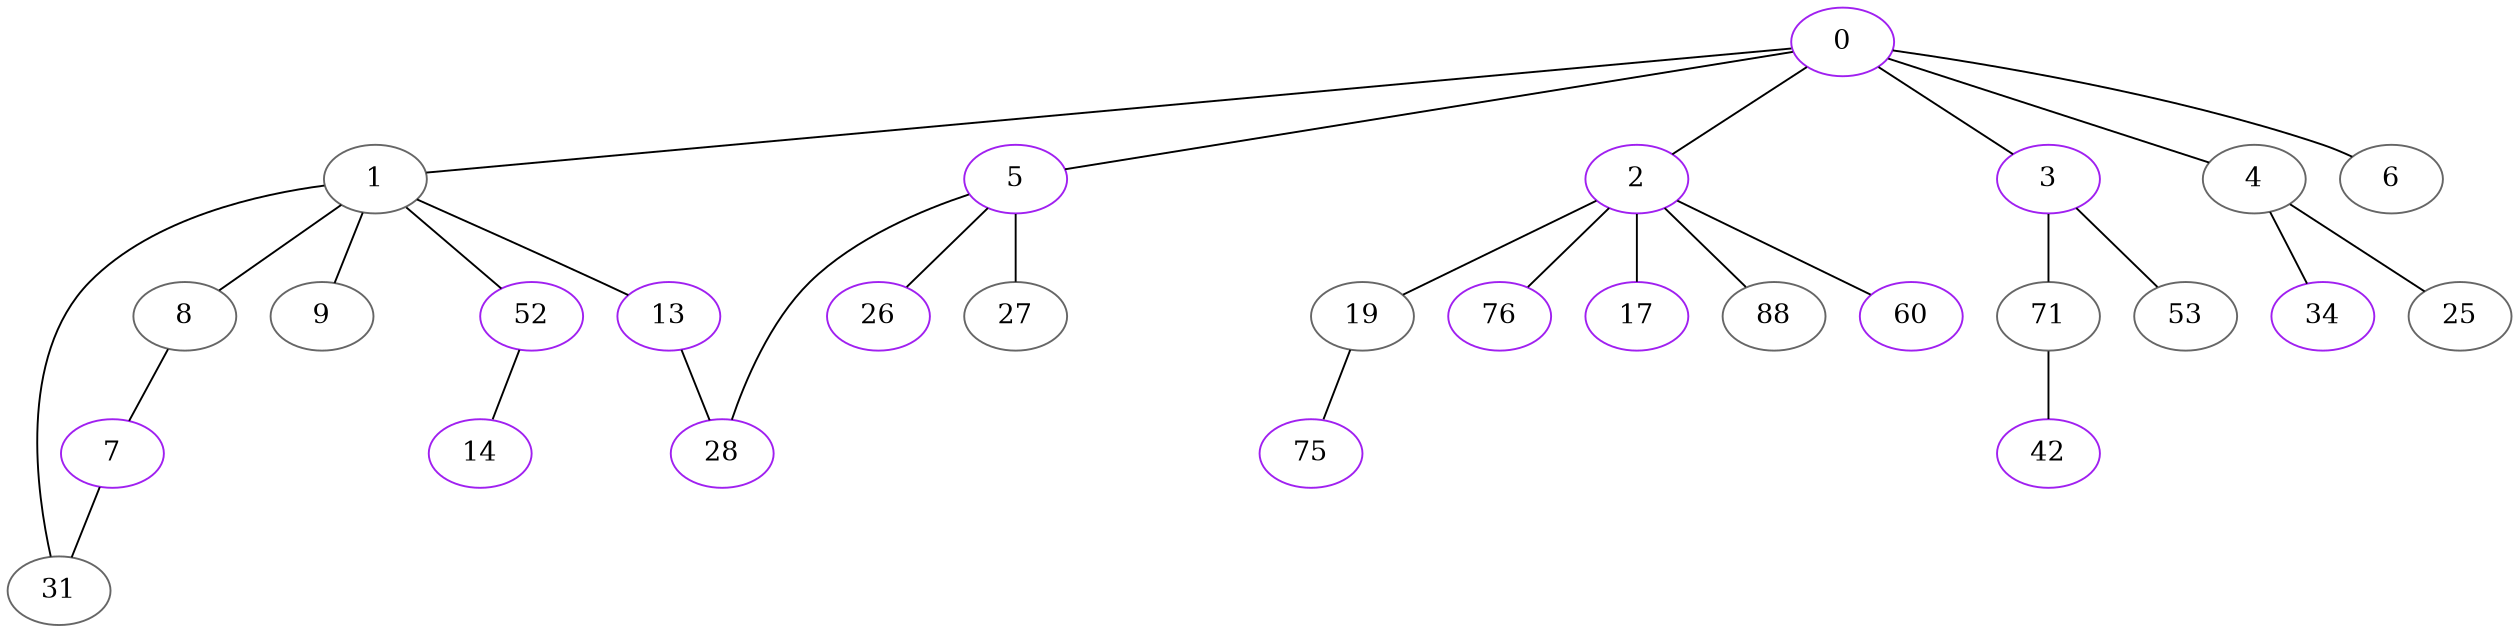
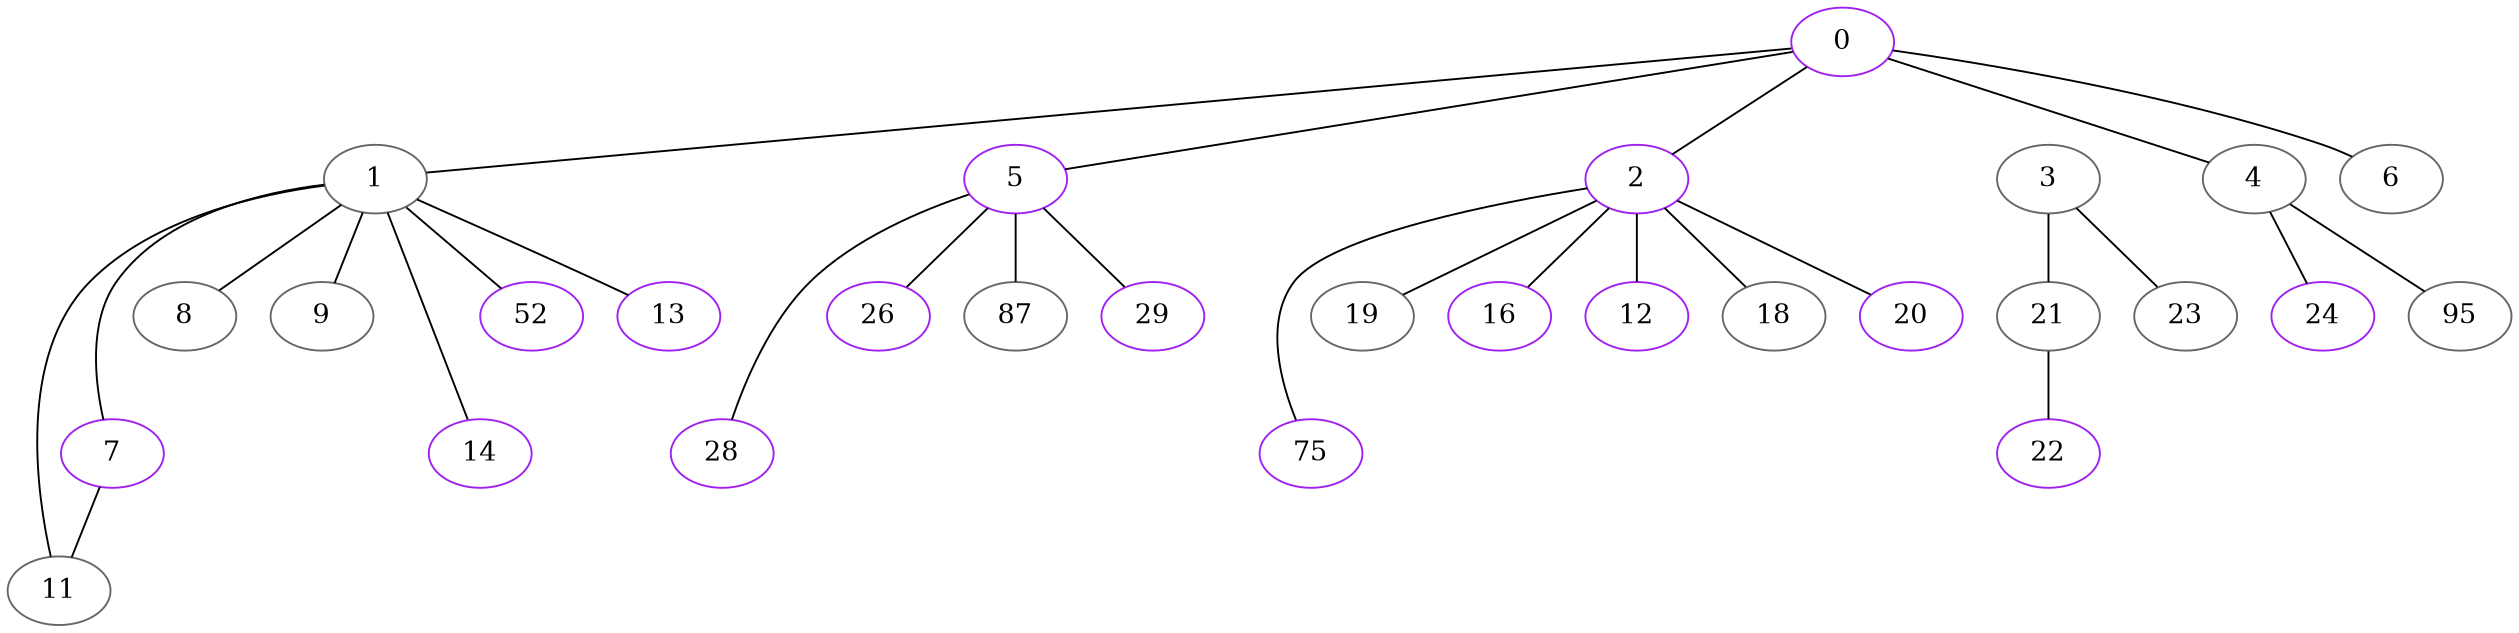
(1946, 111) -> none
(2048, 179) -> (2048, 179)
(1016, 316) -> (1016, 316)
none -> (1153, 316)
(1500, 316) -> (1500, 316)
(1637, 316) -> (1637, 316)
(1774, 316) -> (1774, 316)
(1911, 316) -> (1911, 316)
(2048, 316) -> (2048, 316)
(2186, 316) -> (2186, 316)
(2323, 316) -> (2323, 316)
(2460, 316) -> (2460, 316)
(149, 385) -> (128, 268)
(506, 385) -> (428, 316)
(696, 385) -> none
(1337, 385) -> (1366, 240)
(2048, 454) -> (2048, 454)
(59, 591) -> (59, 591)
